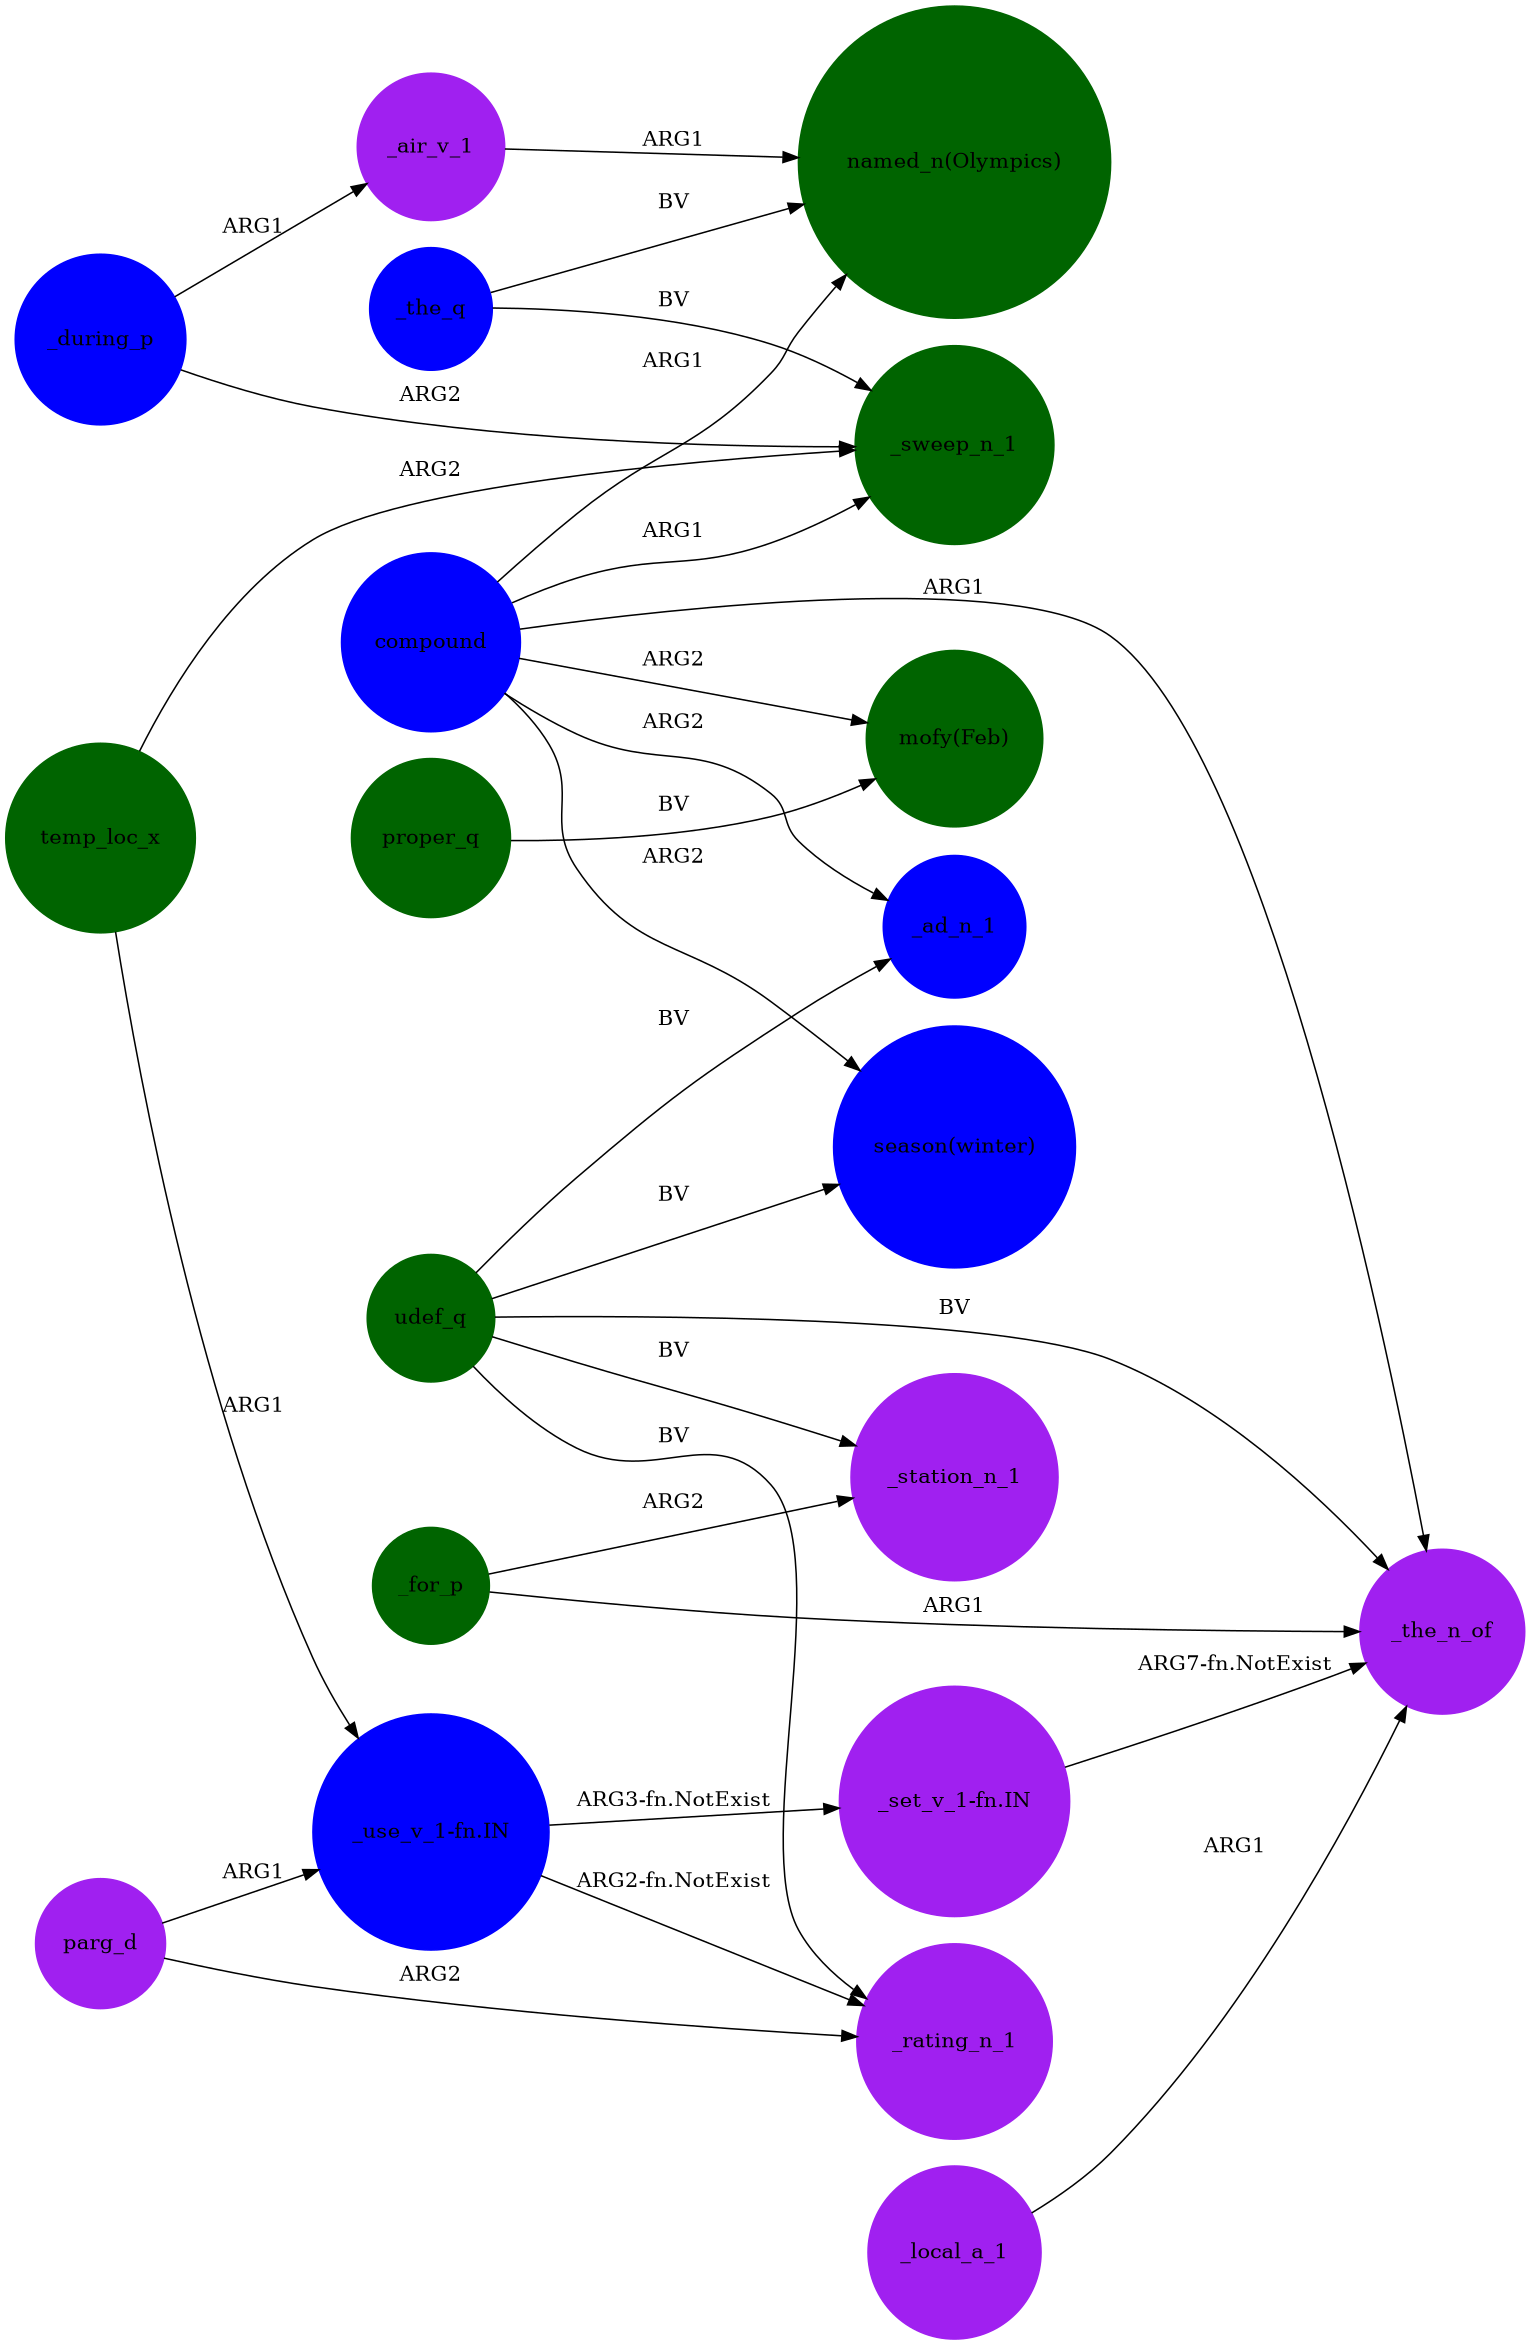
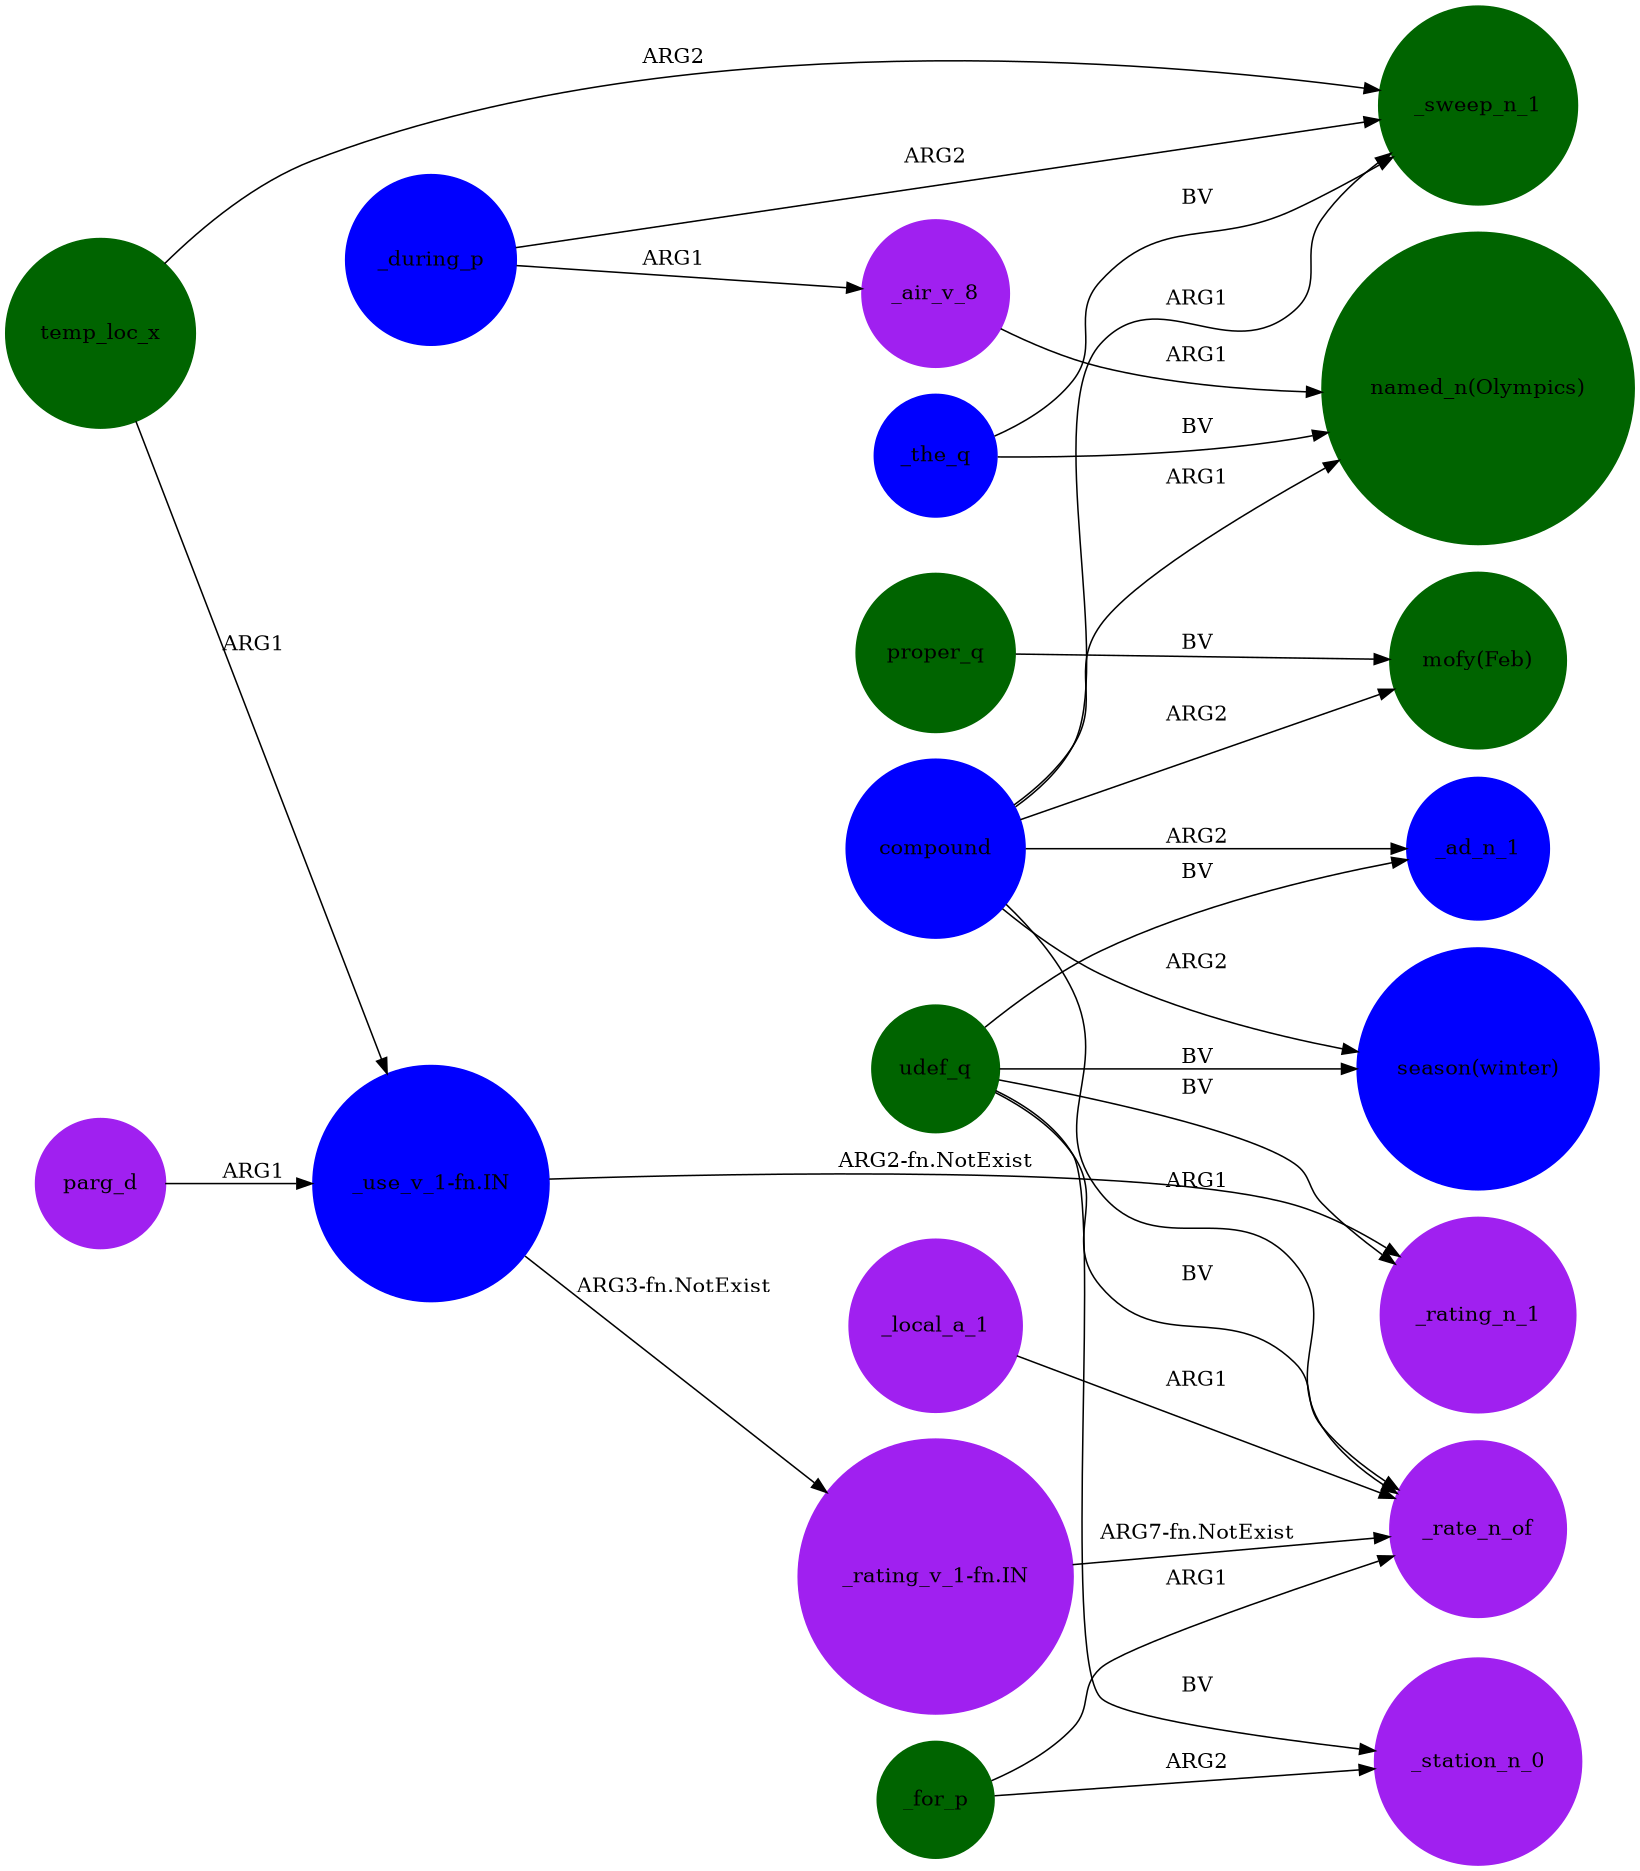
(431, 147) -> (936, 294)
(955, 1477) -> (1478, 1762)
(1442, 1632) -> (1478, 1529)
(955, 1801) -> (936, 1577)
(501, 2009) -> none
